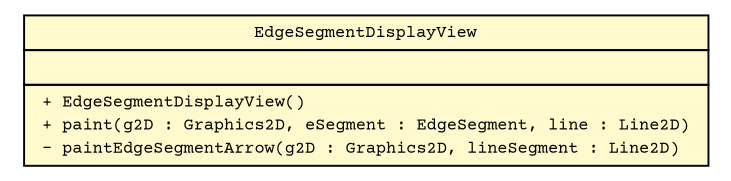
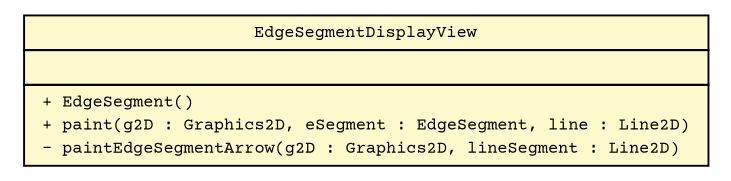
(174, 101) -> (119, 101)
